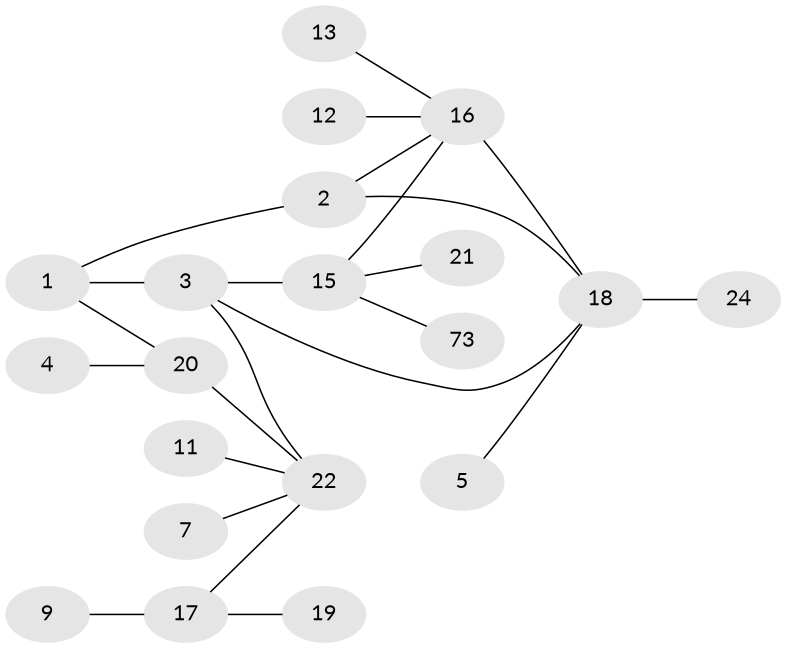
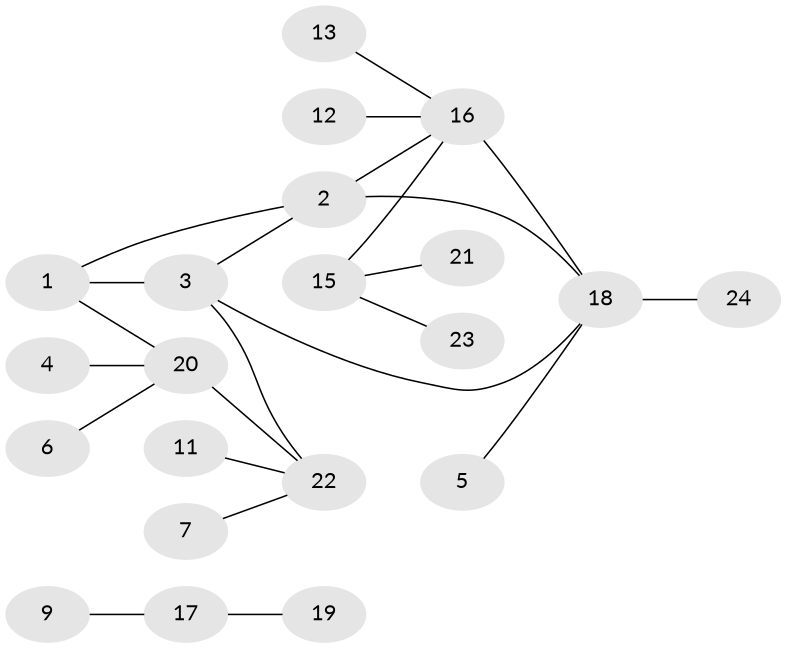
(255, 283) -> (255, 241)
(462, 341) -> (462, 341)
none -> (48, 449)
(255, 548) -> none
